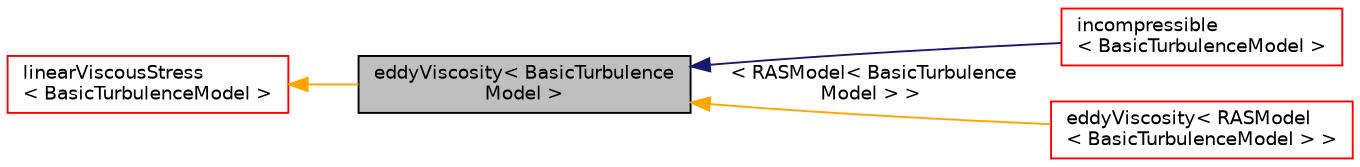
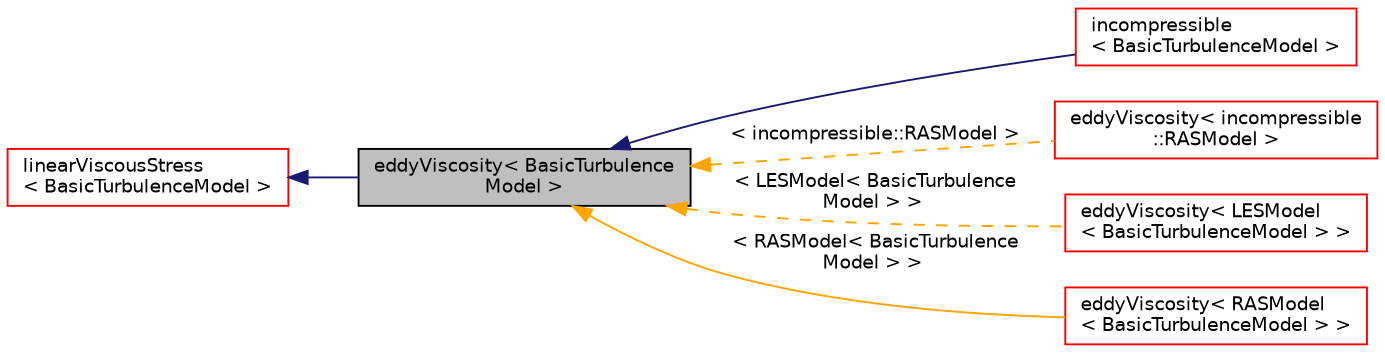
(333, 84) -> (333, 177)
none -> (1216, 130)
none -> (1216, 223)
